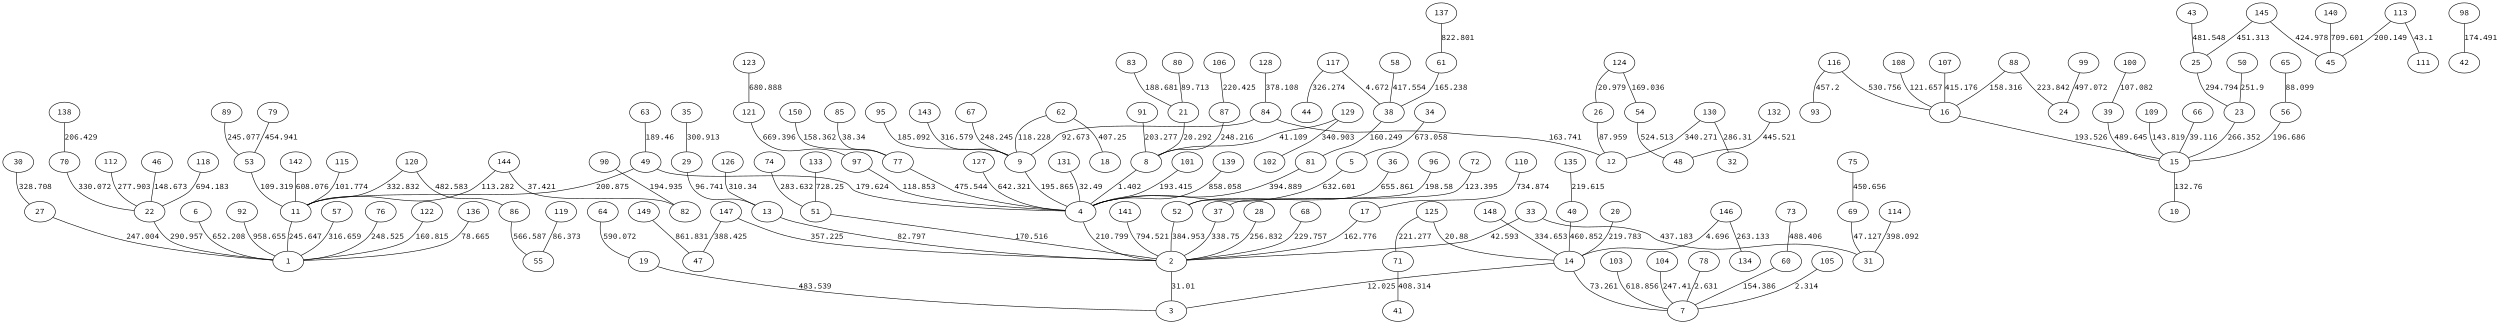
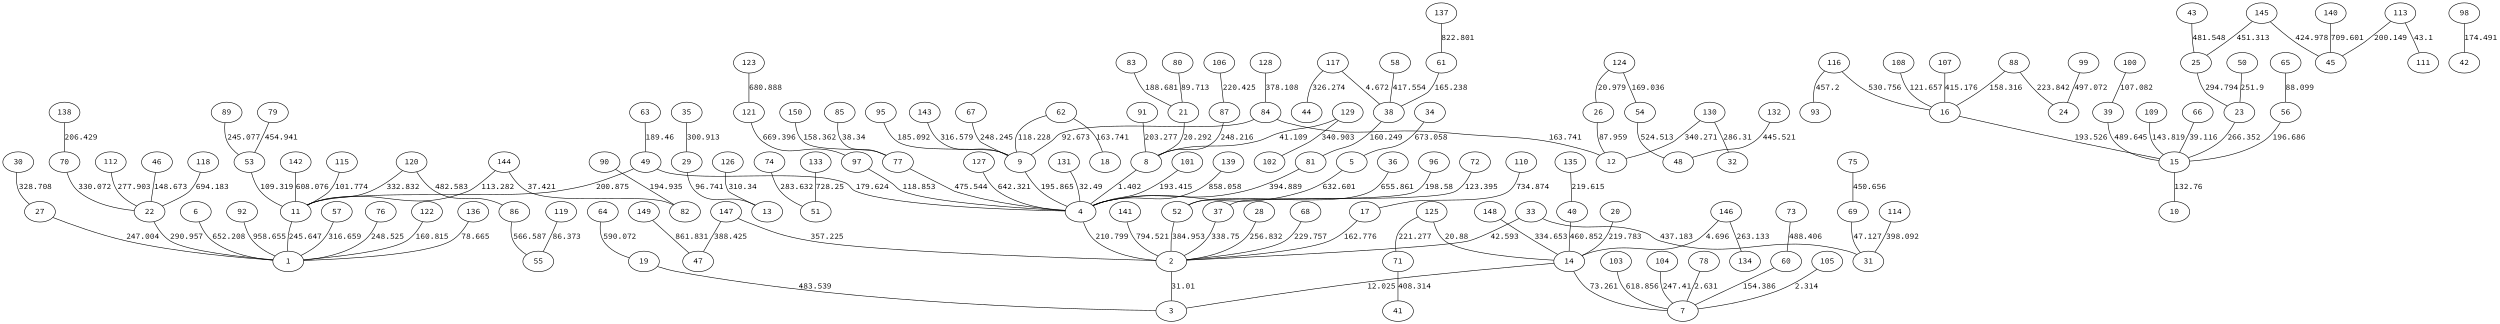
(1113, 137) -> (1113, 137)
(994, 237) -> none
(967, 249) -> none
